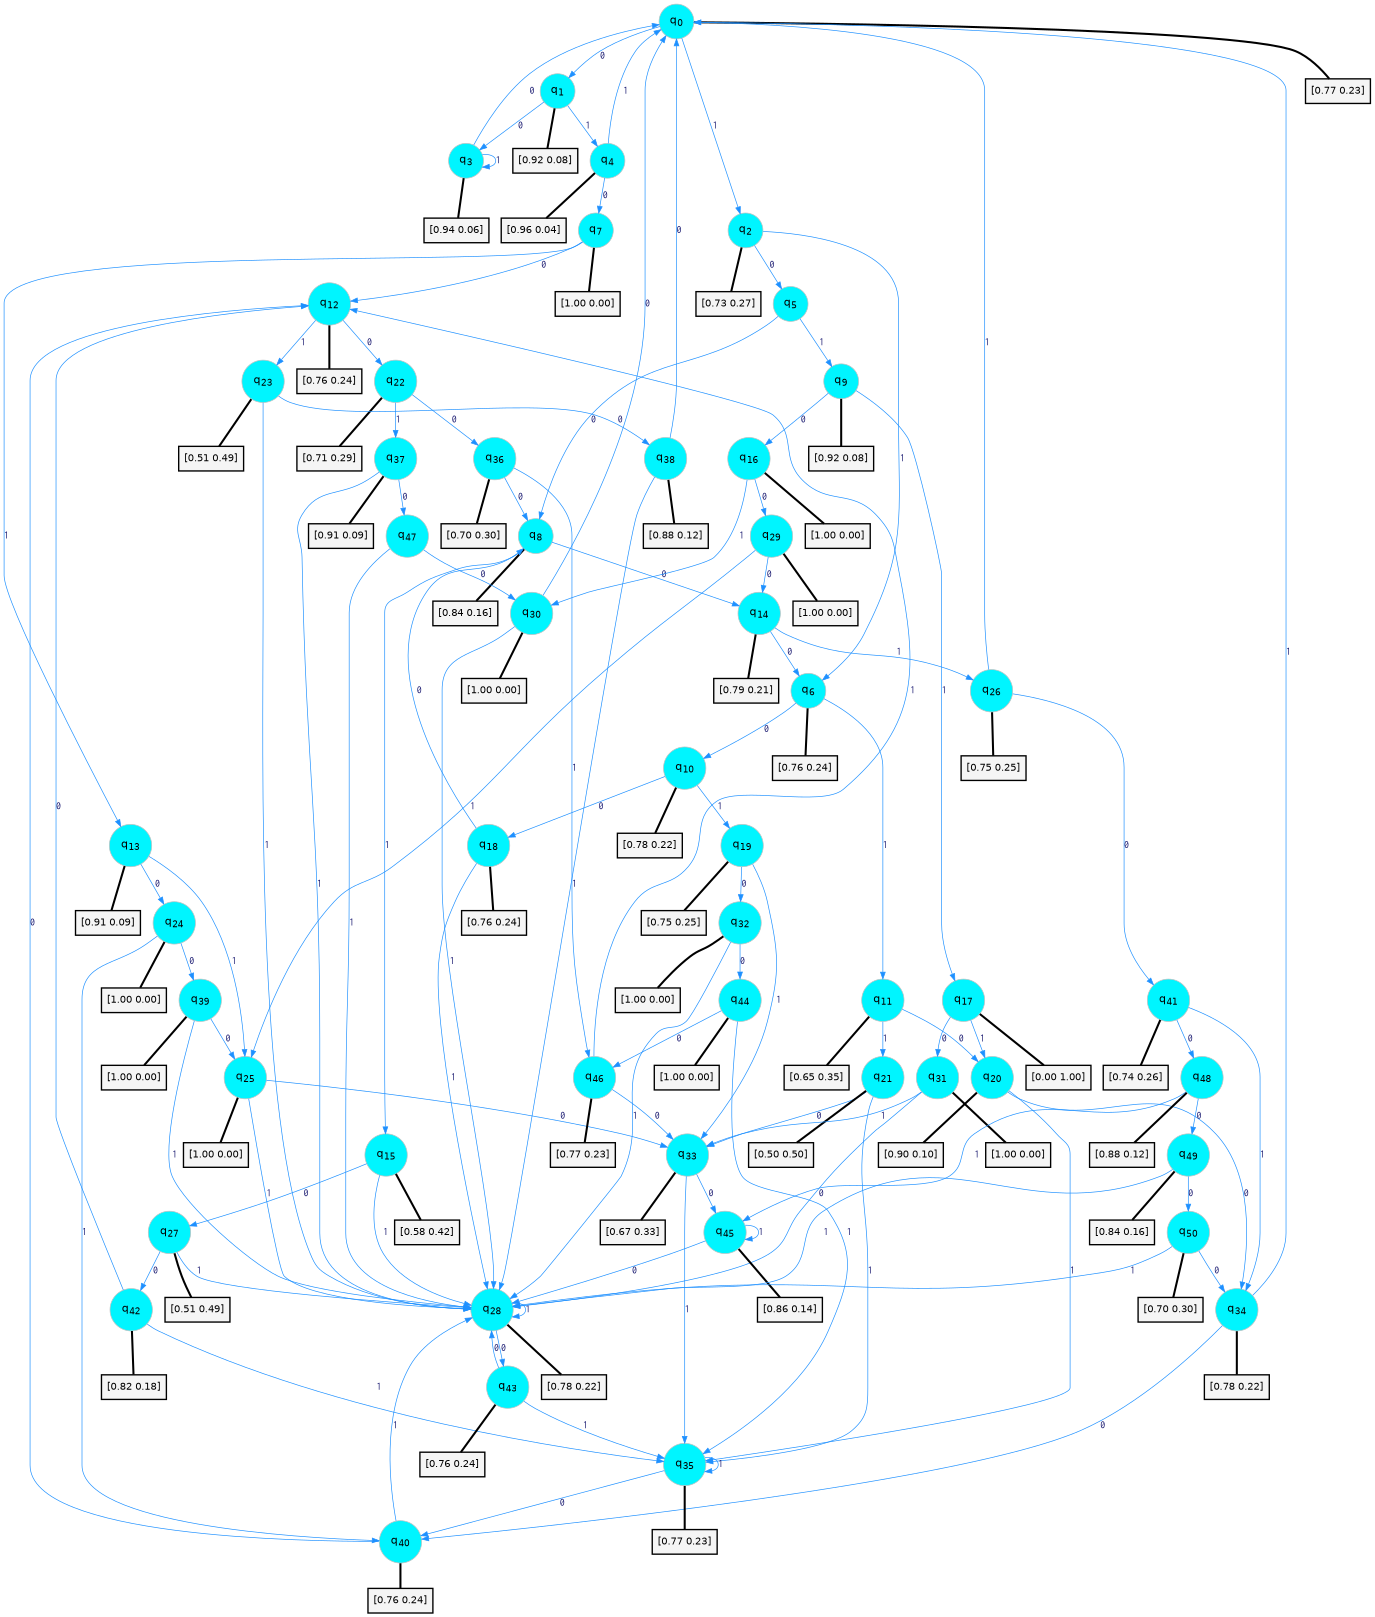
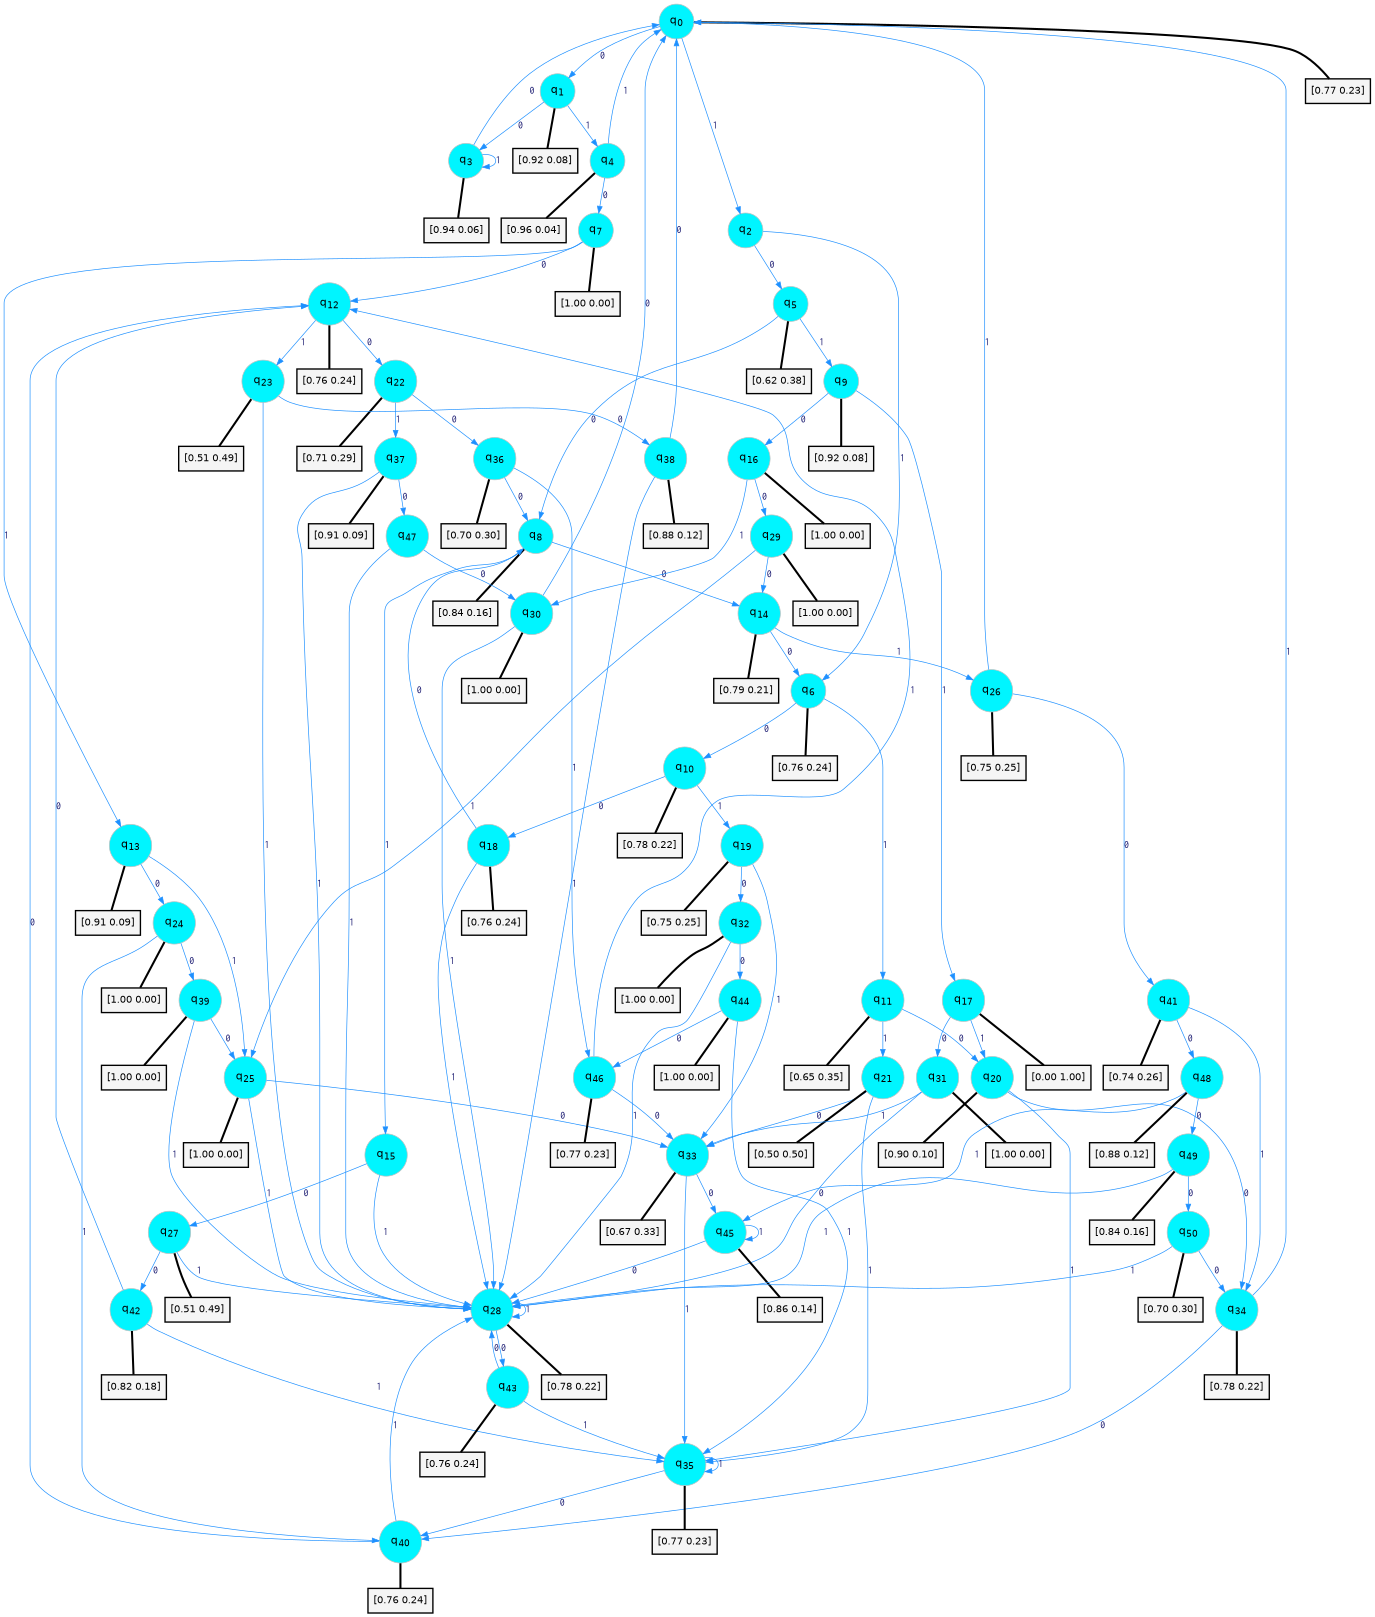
(728, 304) -> none
none -> (779, 381)
(427, 1232) -> none
